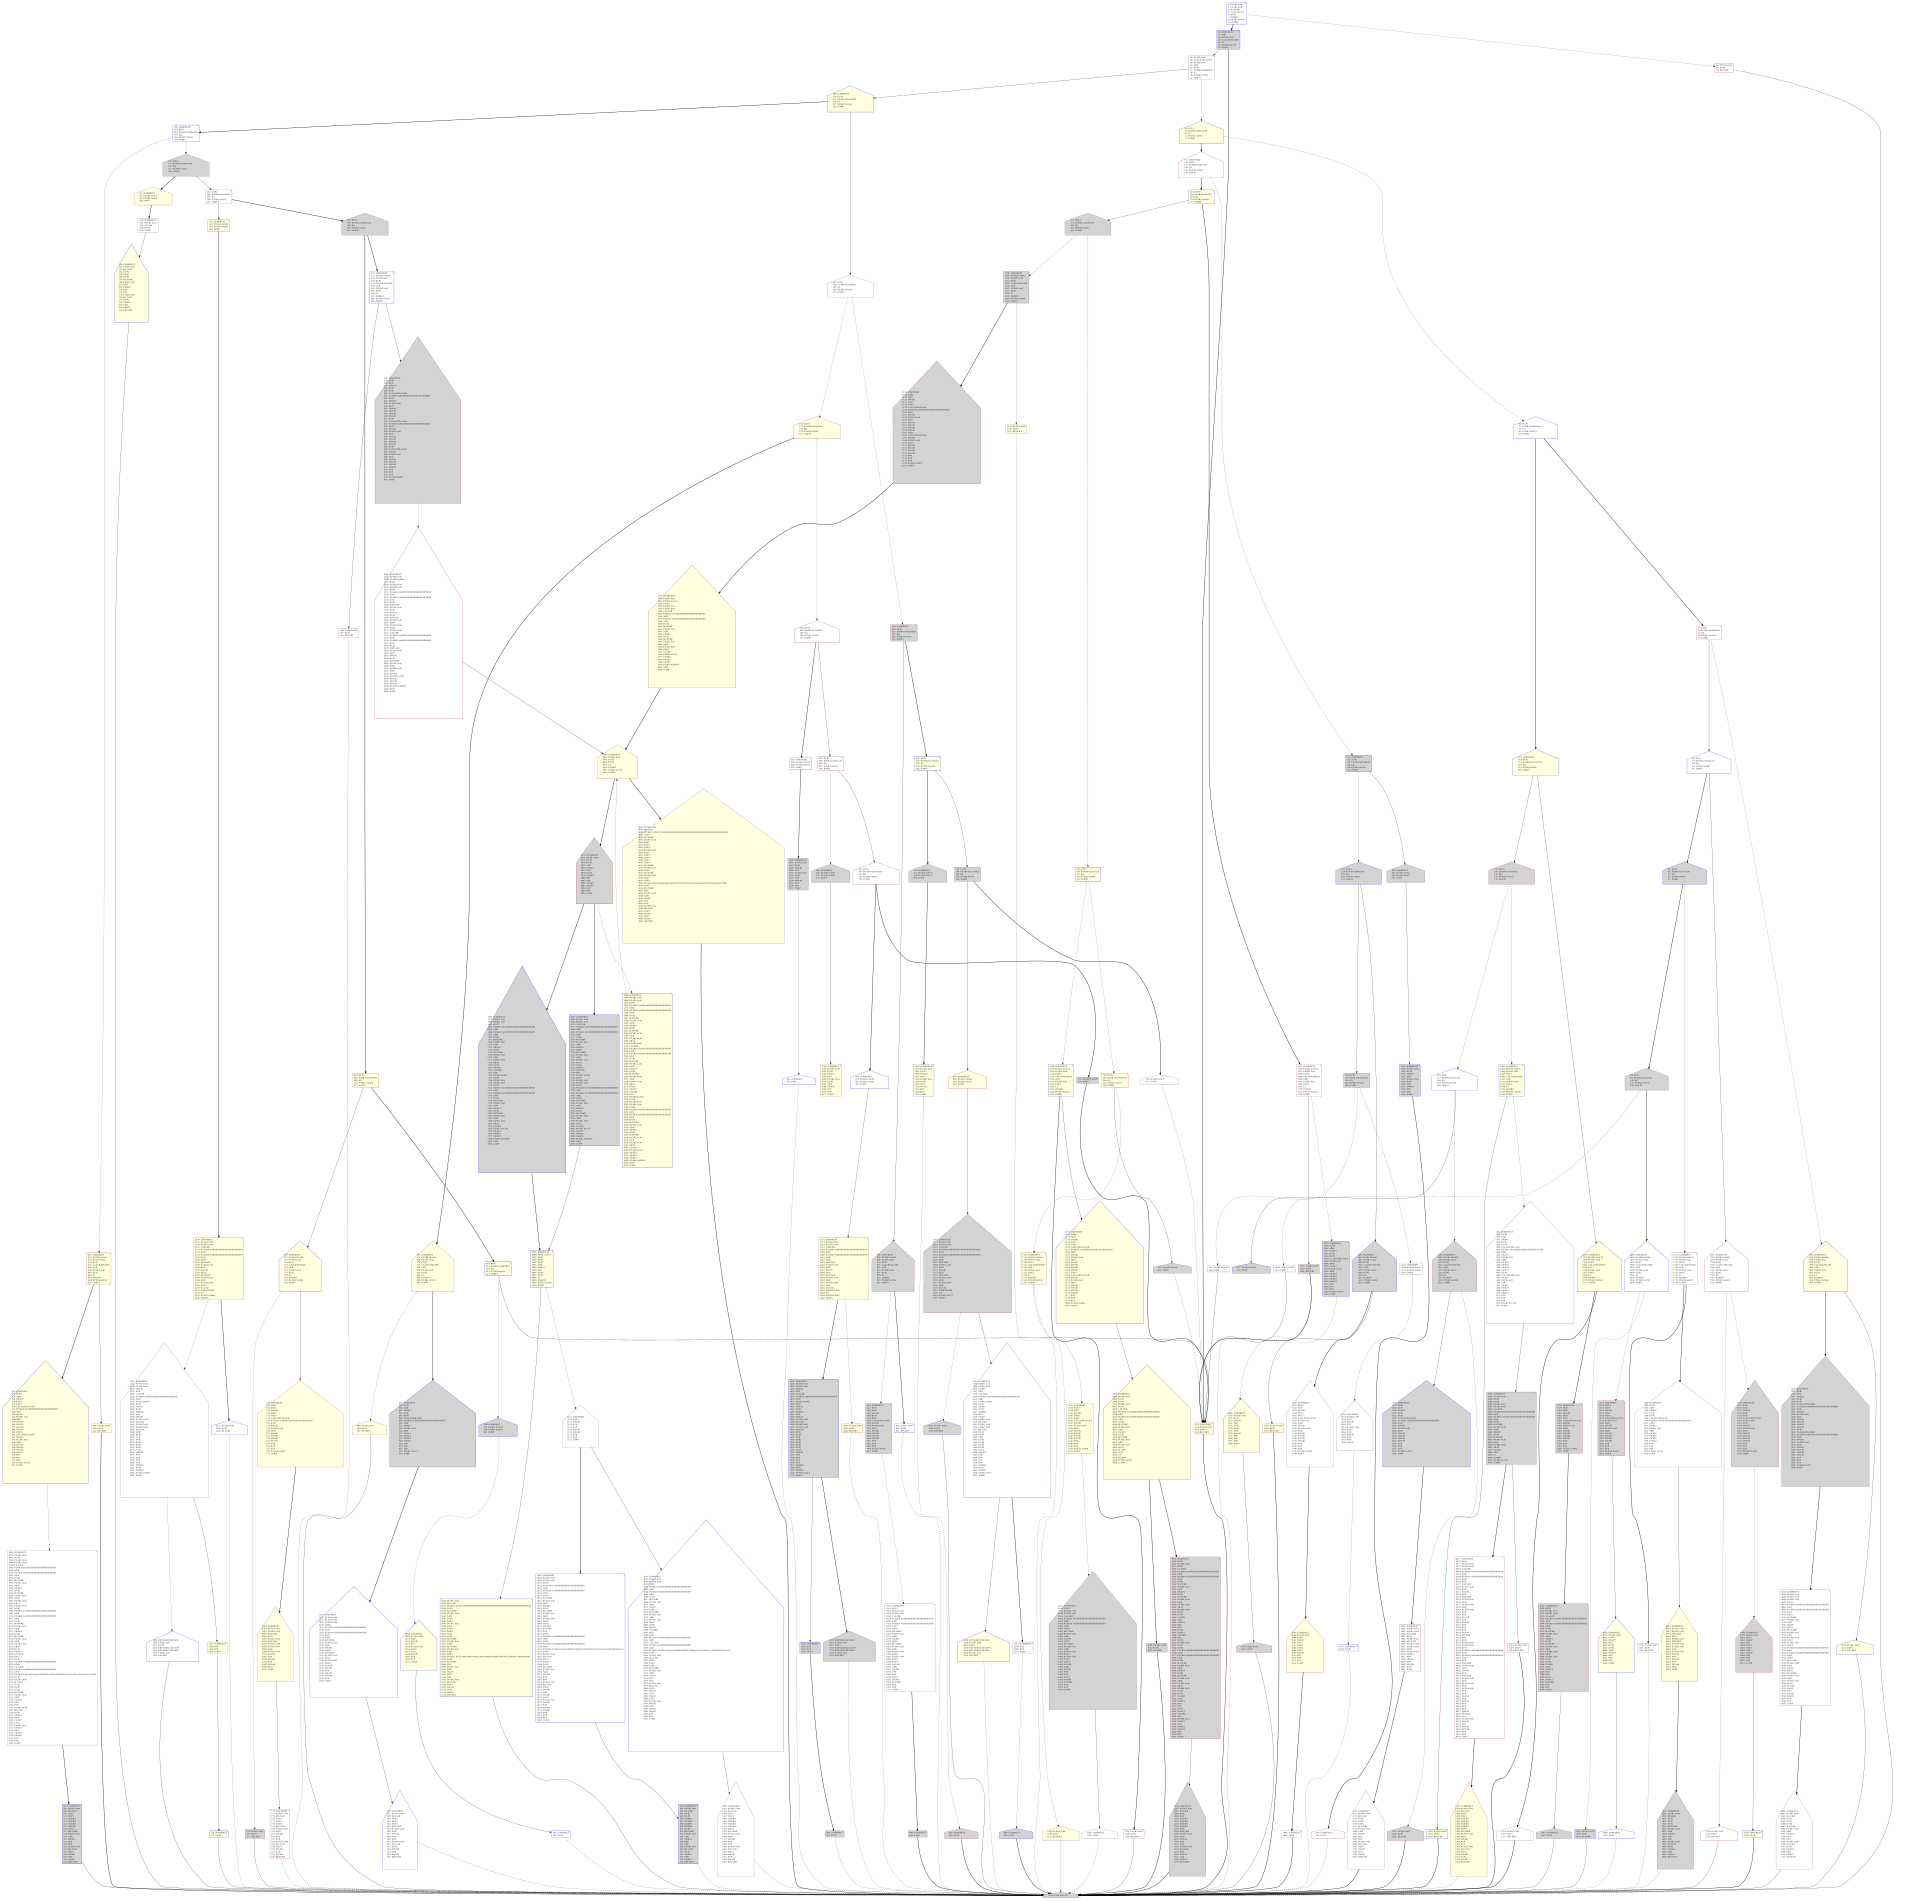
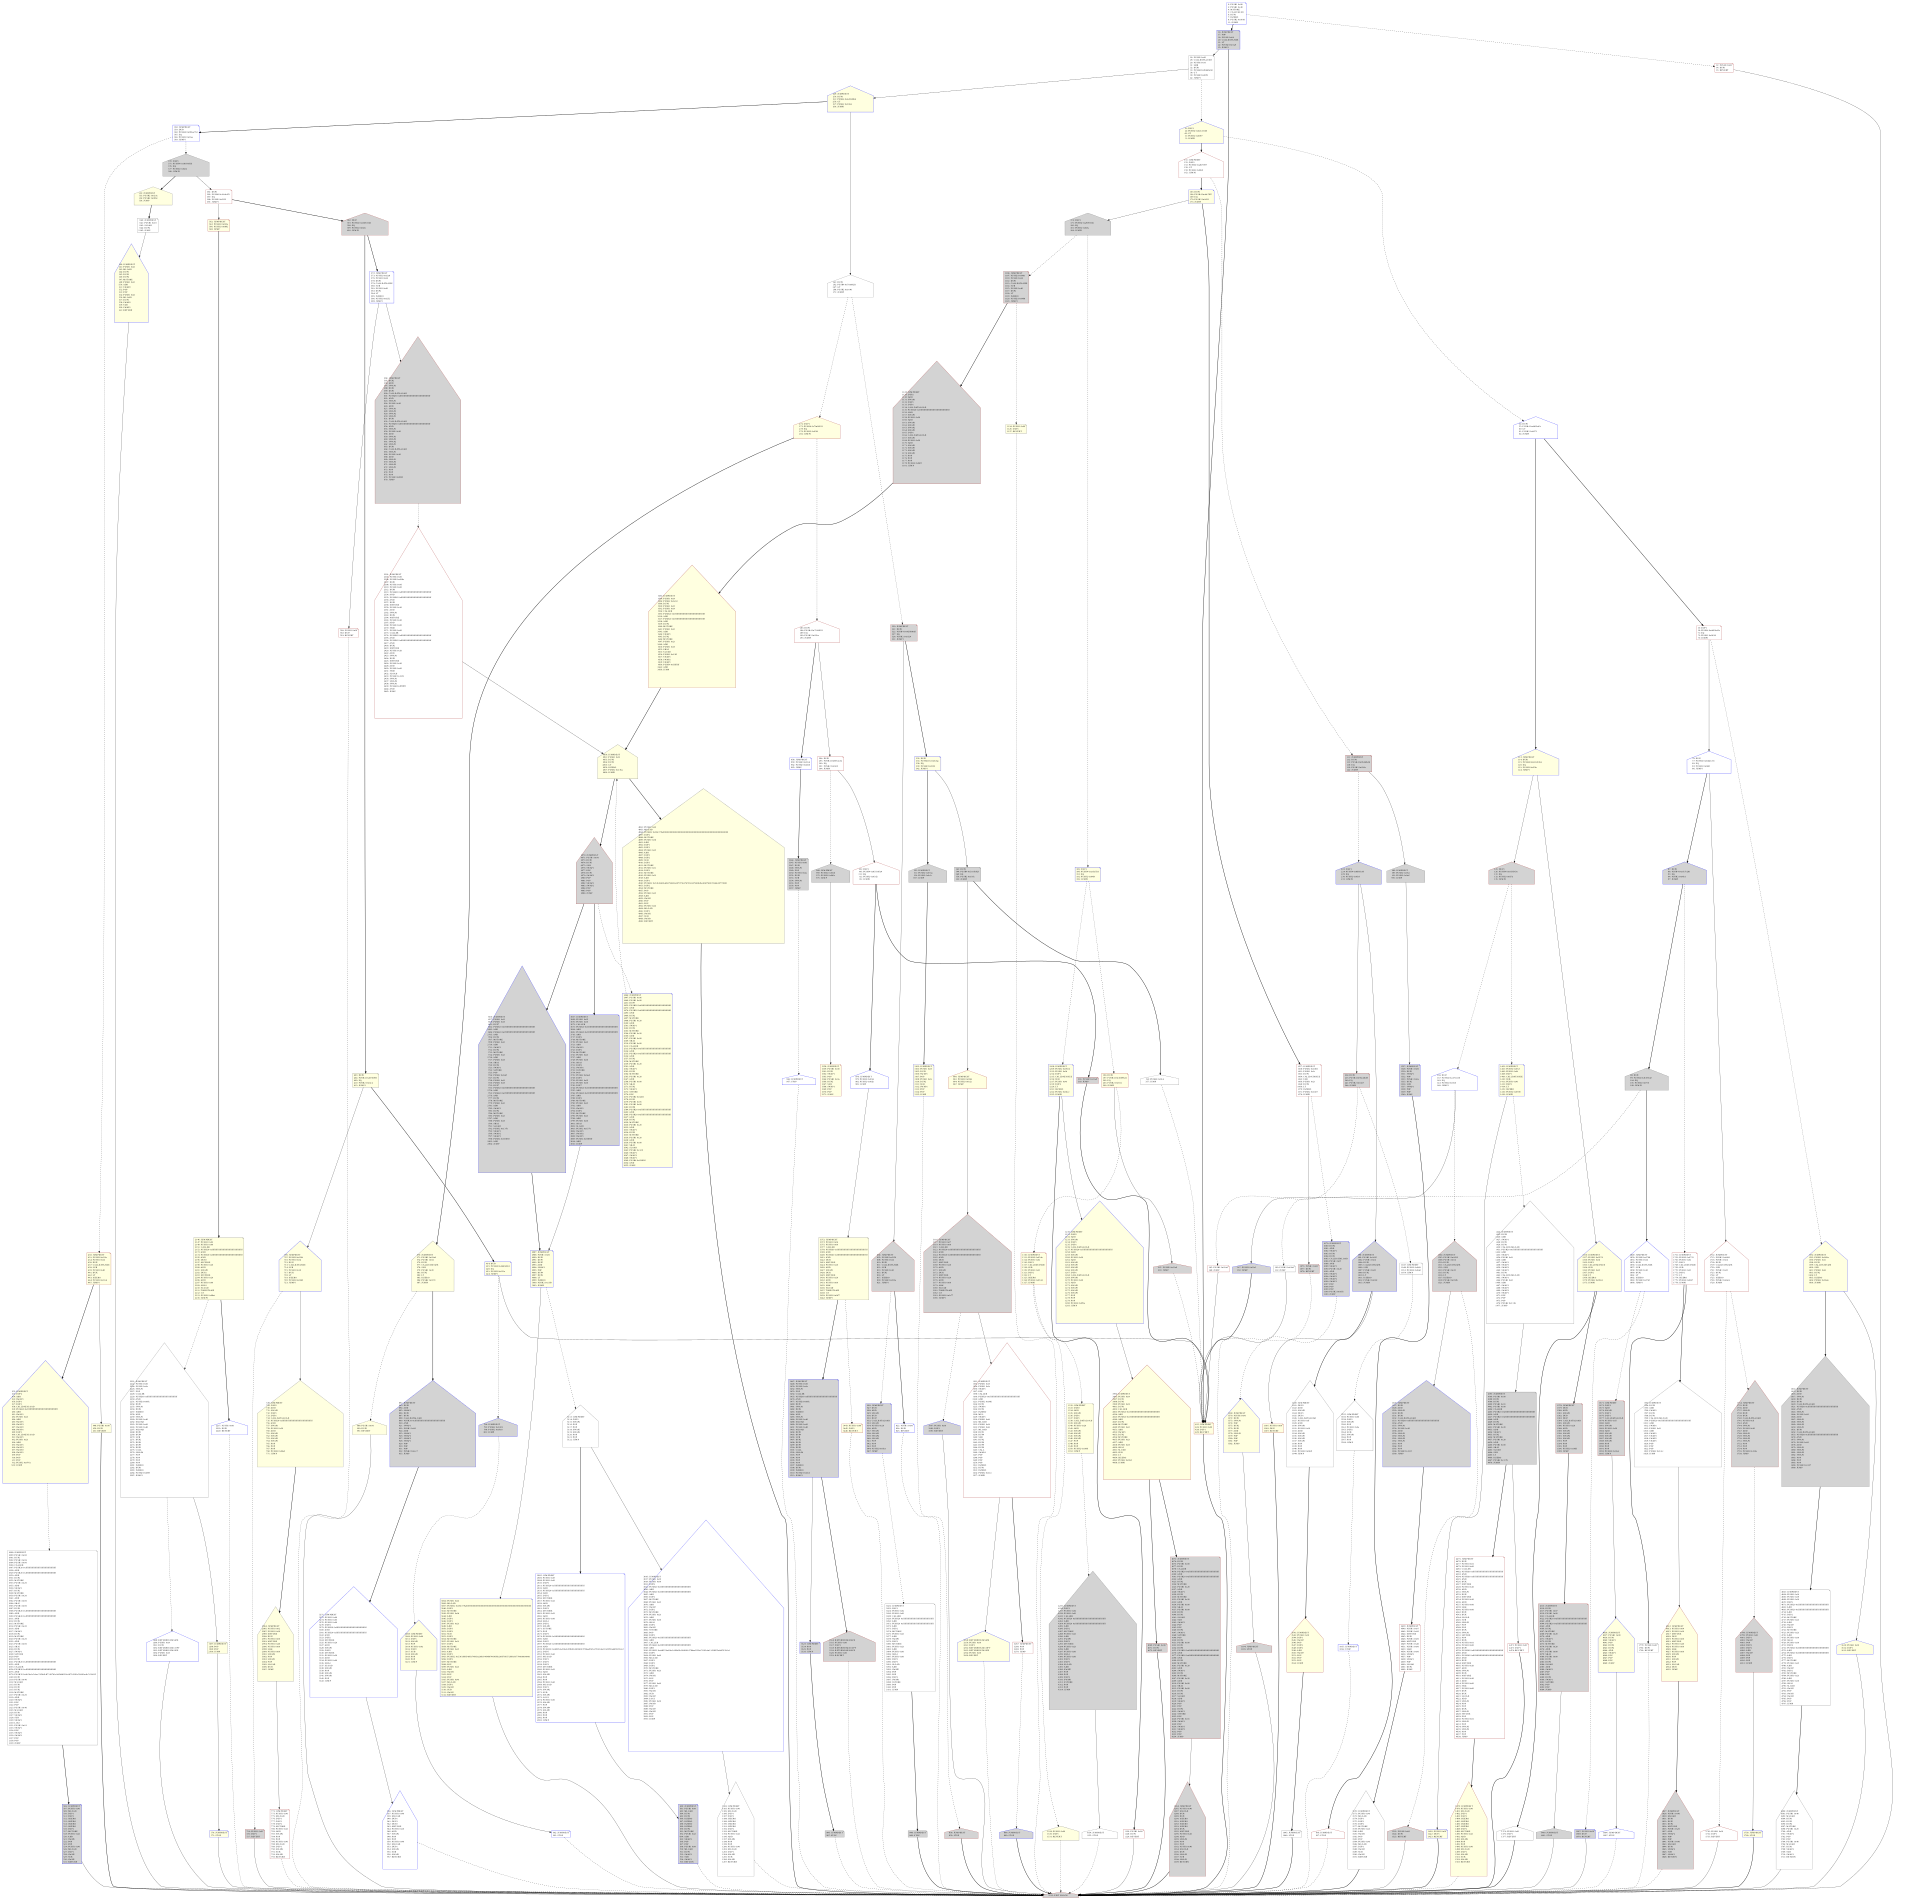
(1226, 1339) -> (1225, 1339)
(1259, 1894) -> (1259, 1894)
